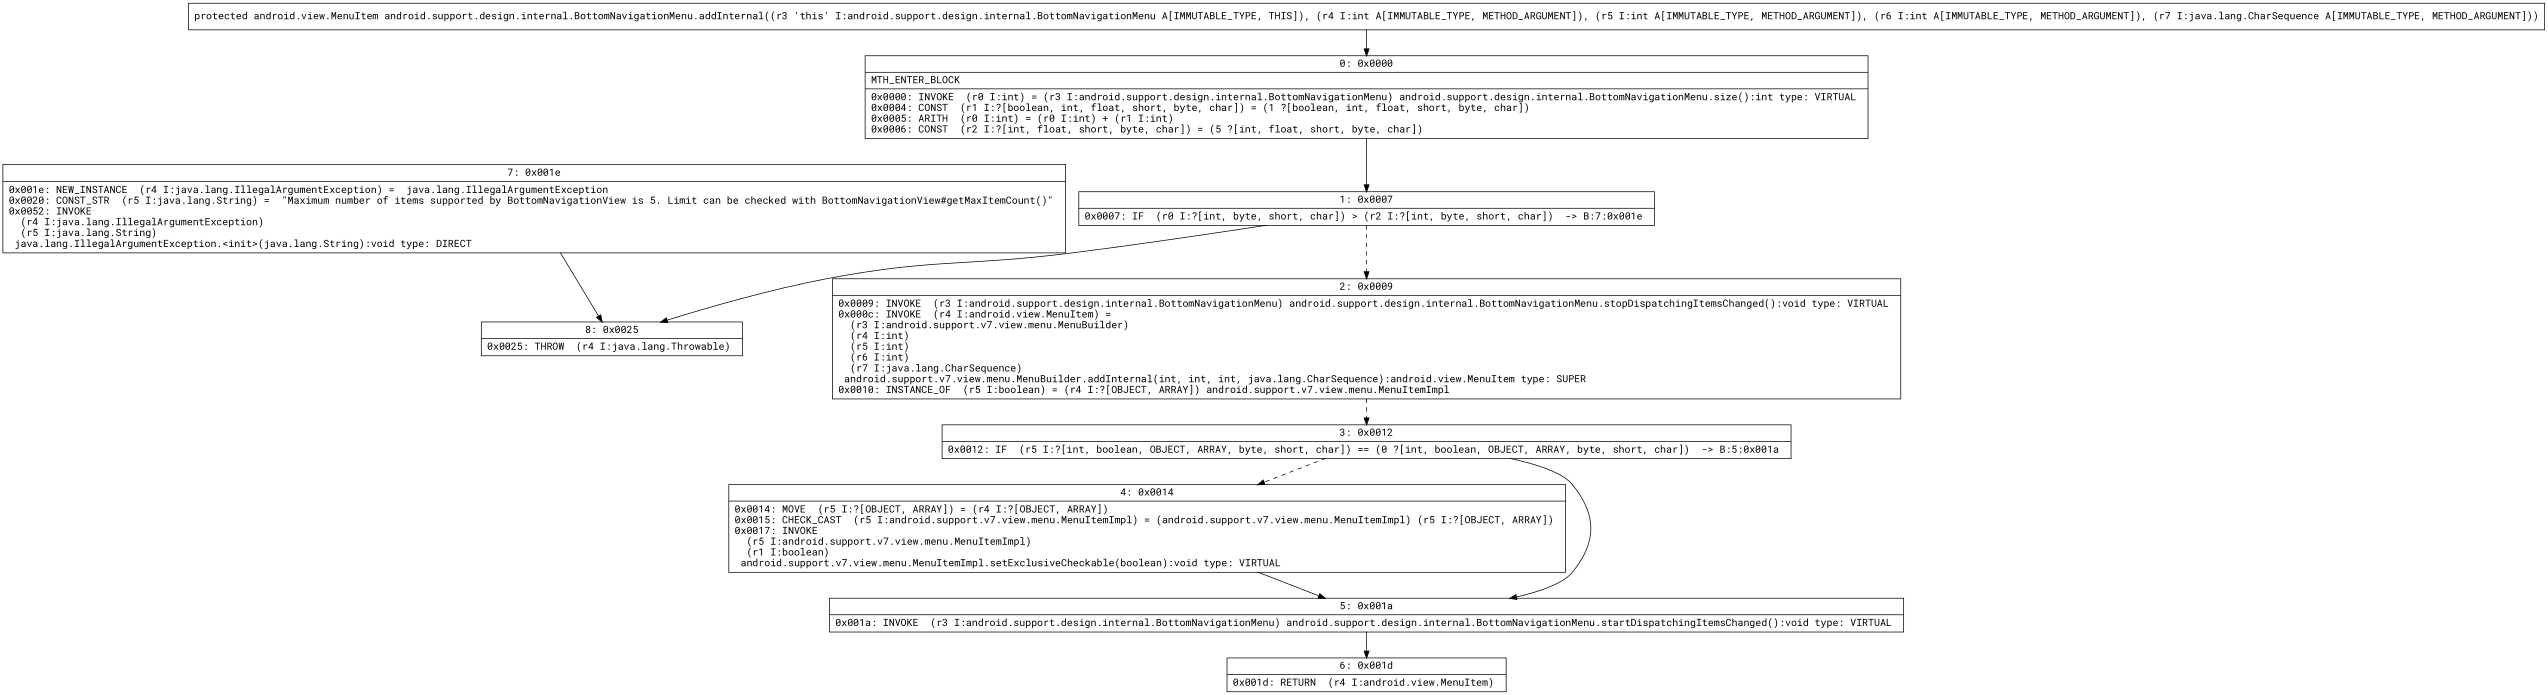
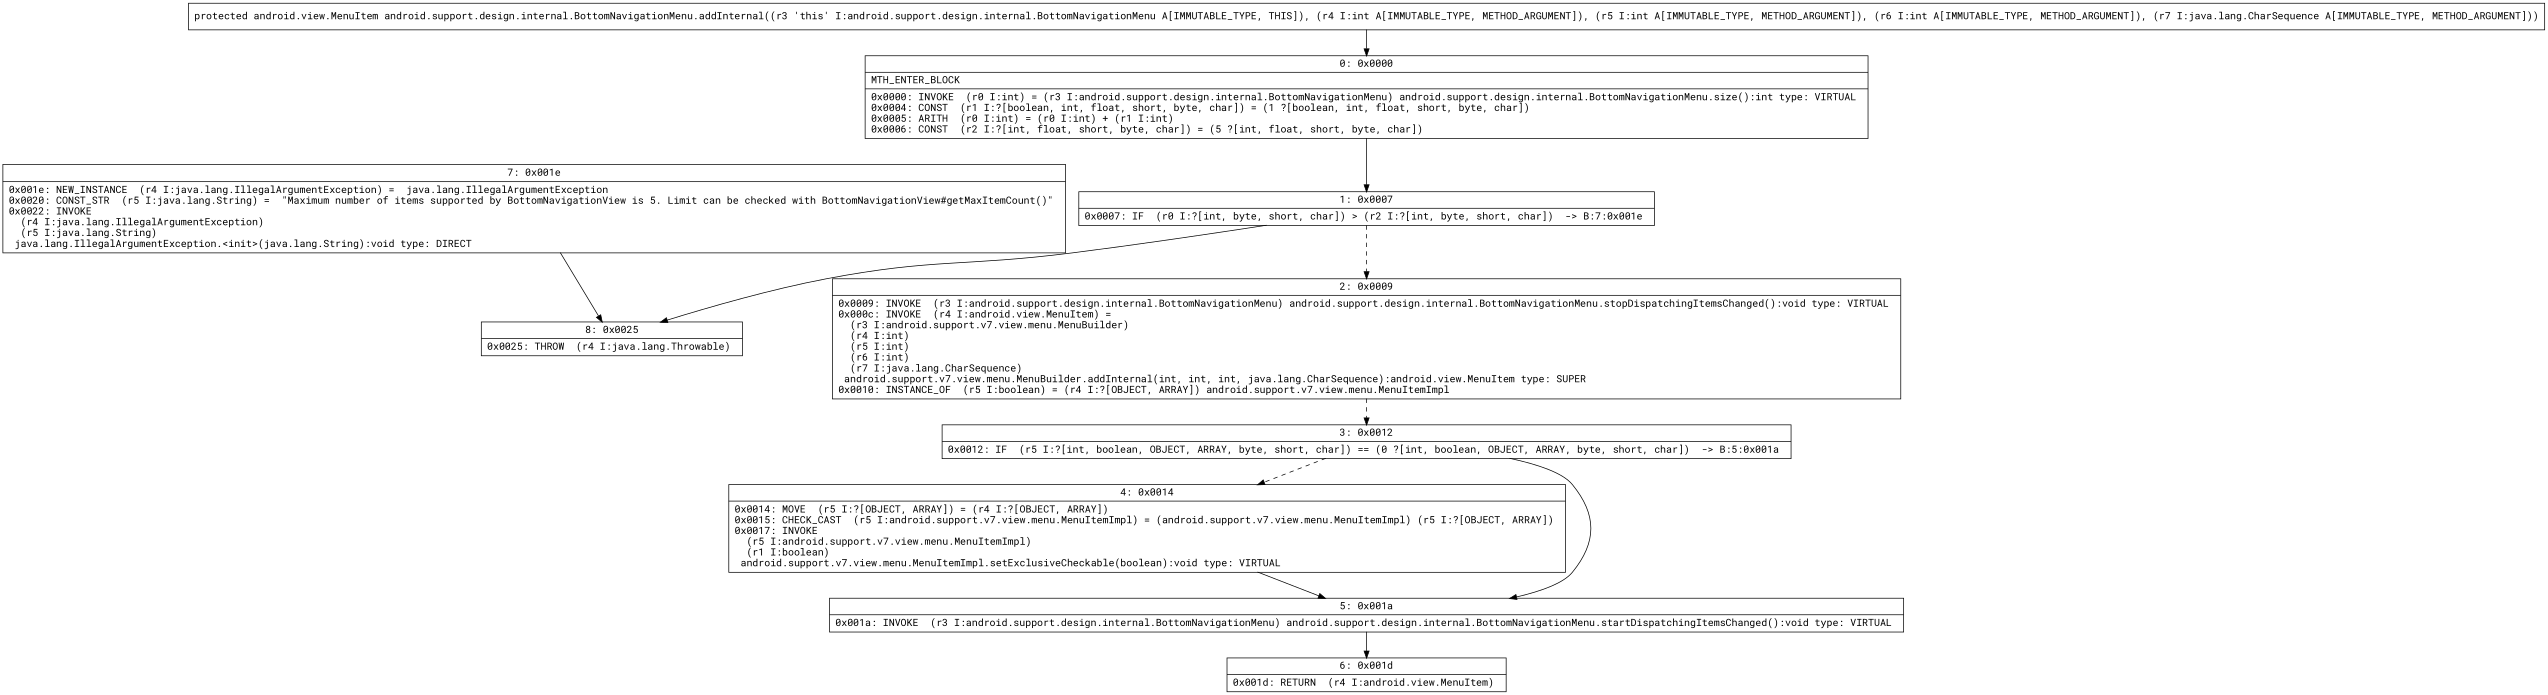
(56, 212) -> (56, 212)
